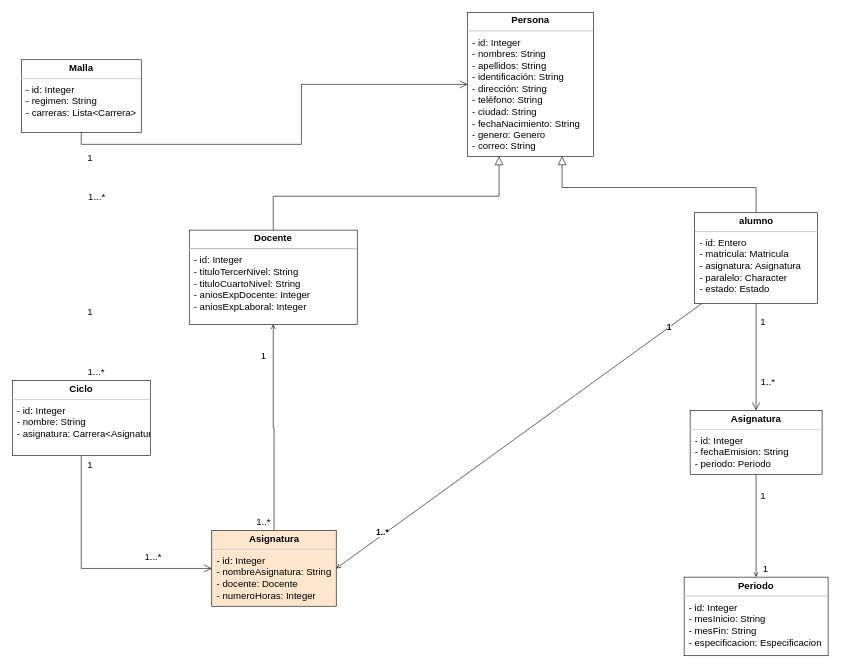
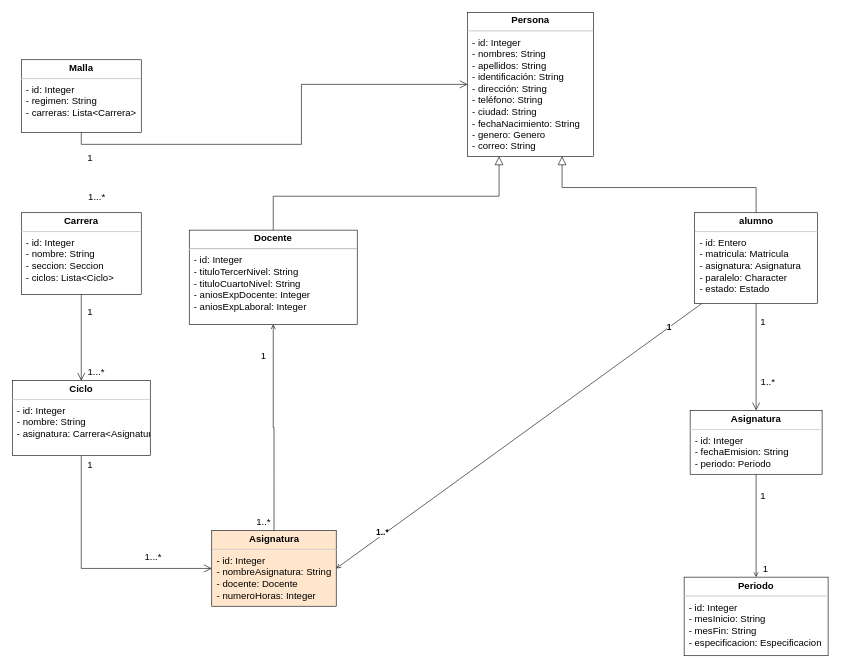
none -> (81, 254)
none -> (81, 336)
